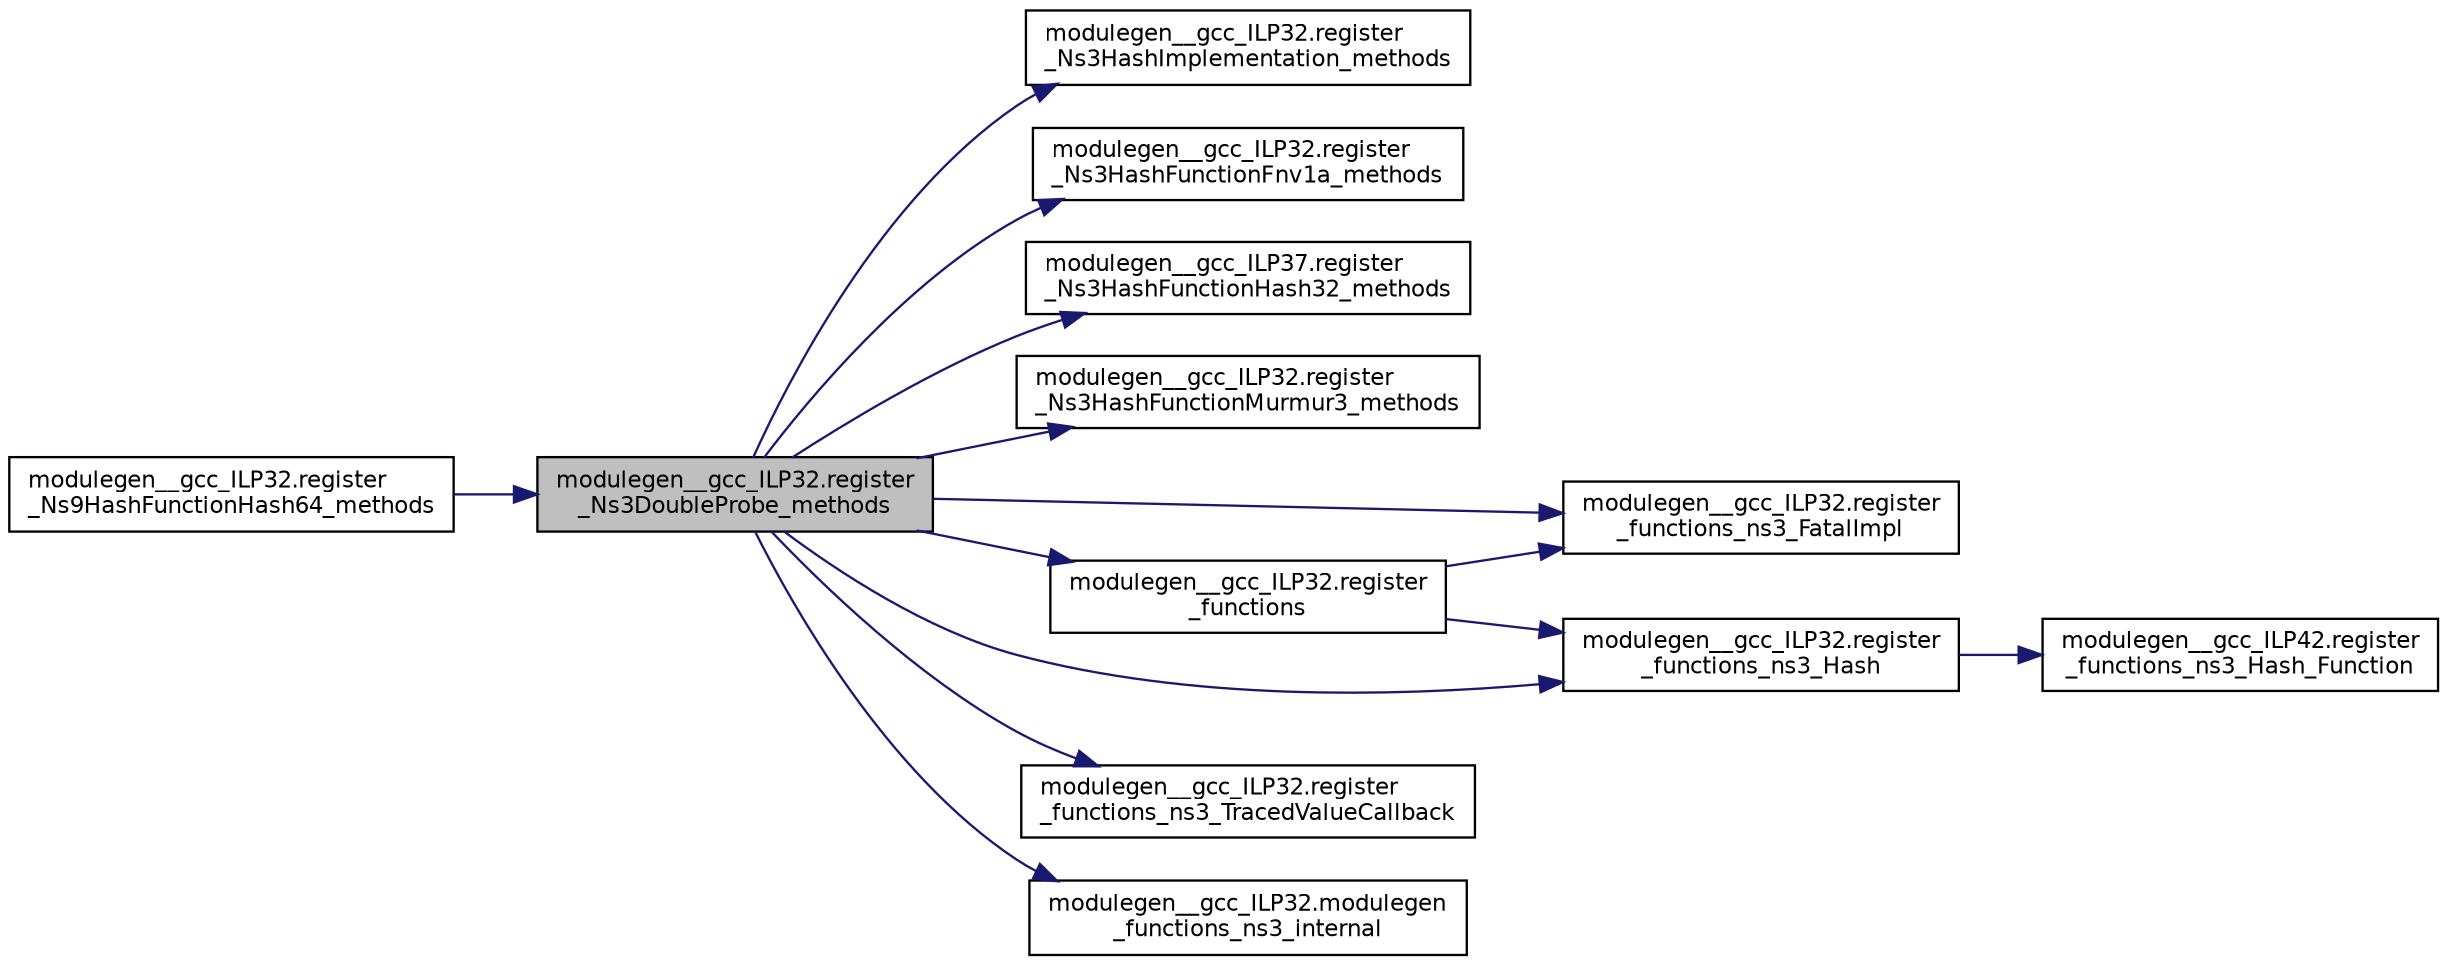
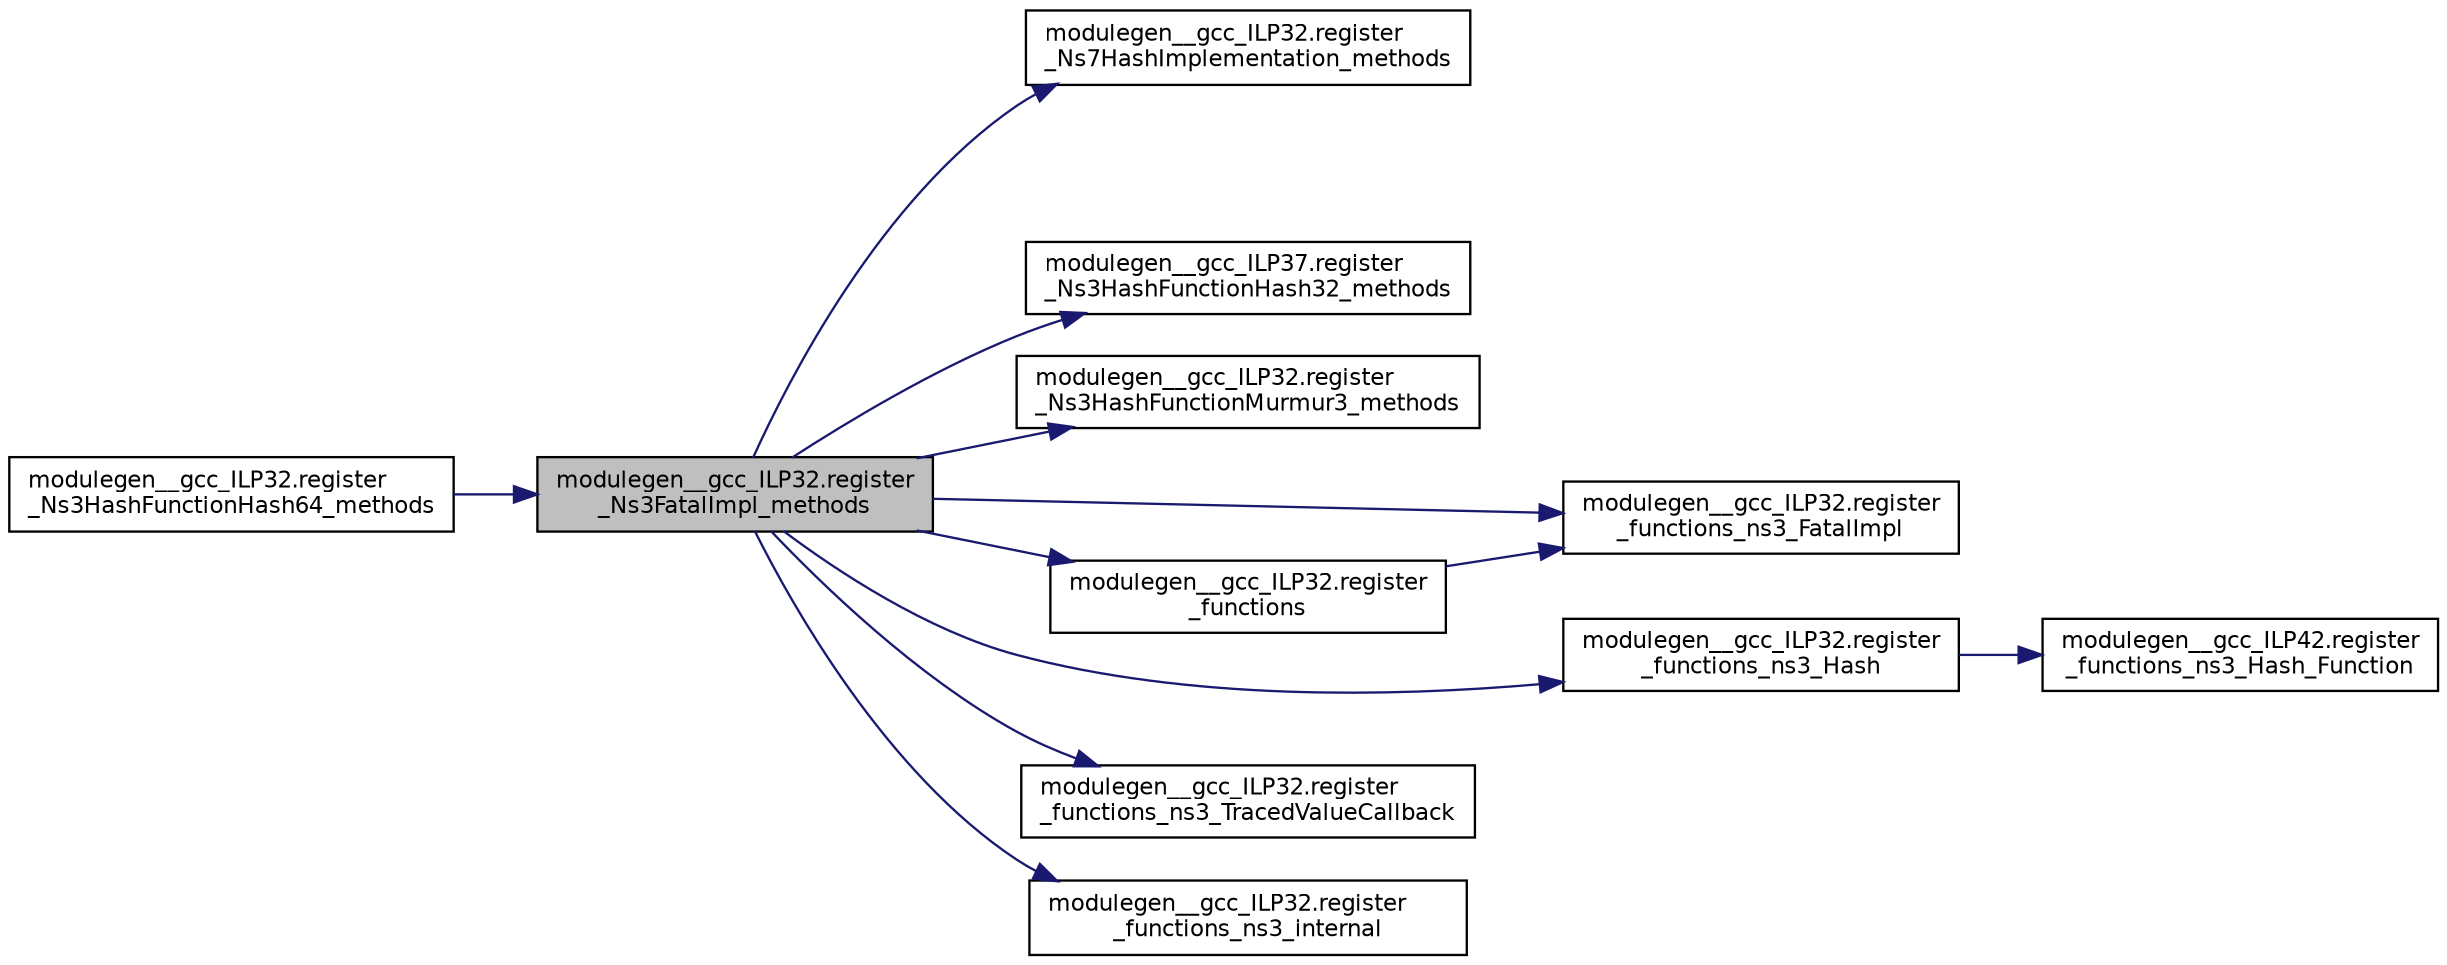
(1248, 48) -> (1248, 48)
(1248, 164) -> none
(231, 494) -> (231, 494)
(735, 494) -> (735, 494)
(1493, 624) -> none
(1248, 918) -> (1248, 918)
